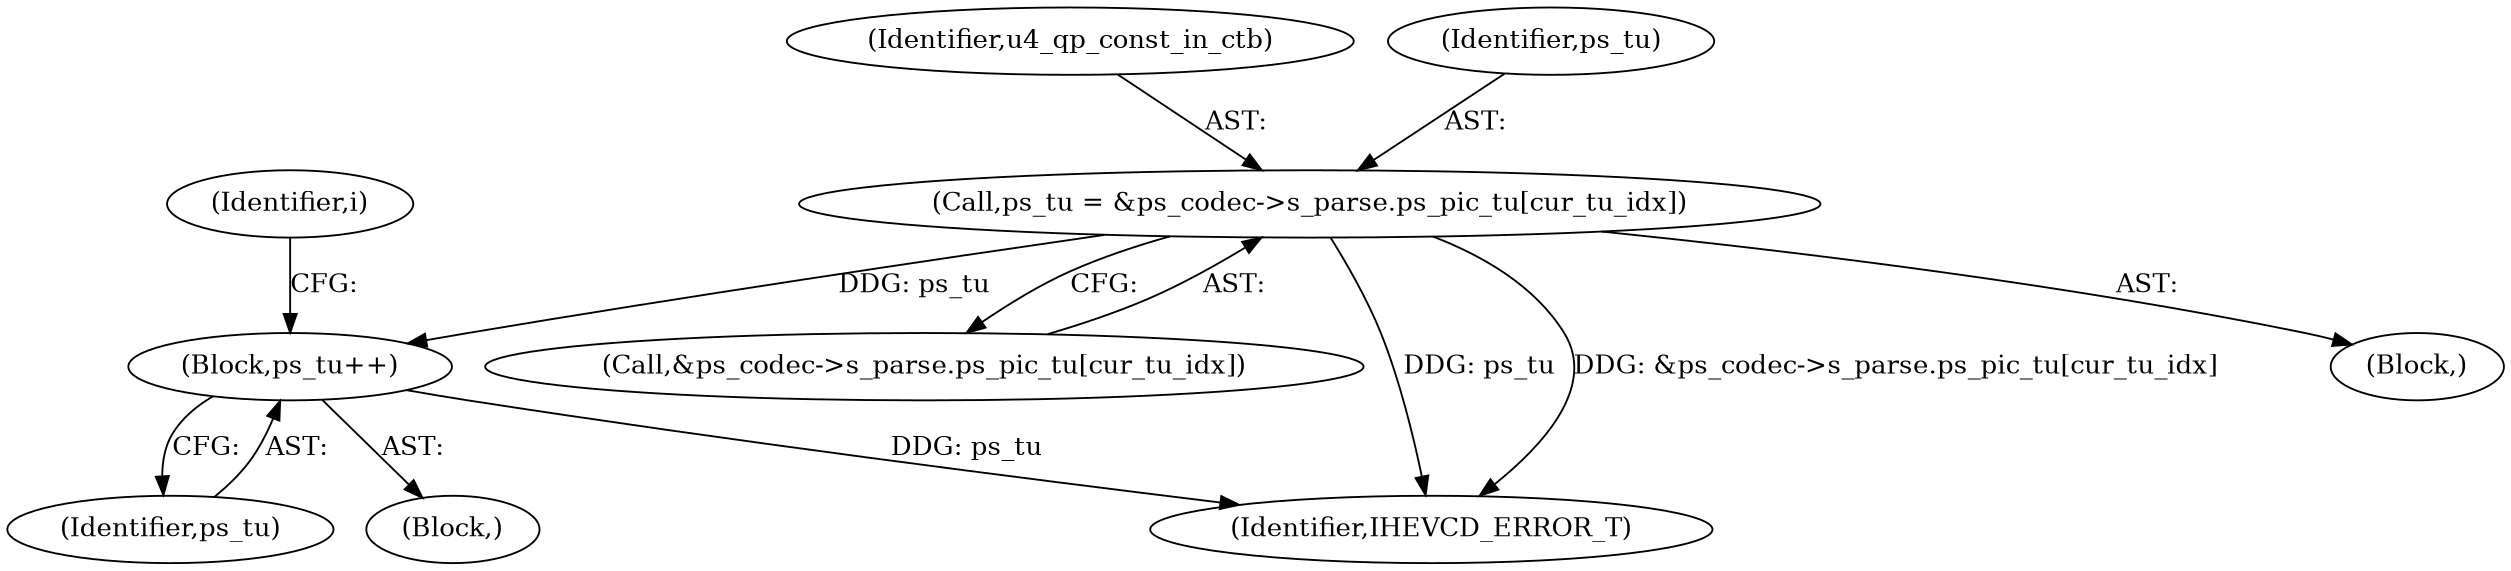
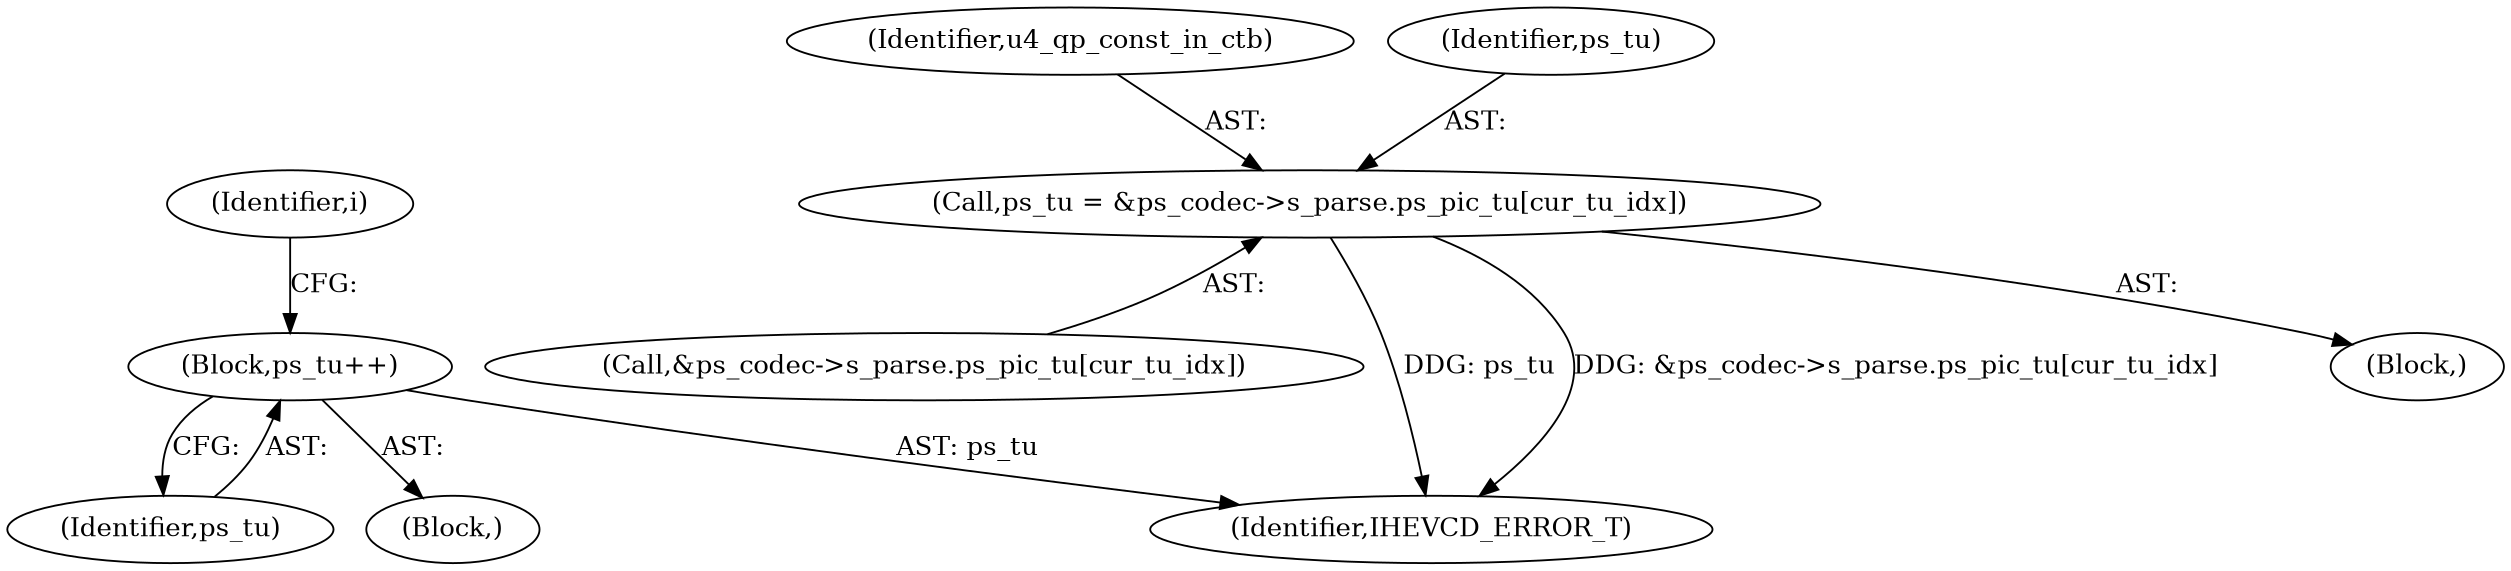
(1072, 271) -> none
(765, 285) -> none
(967, 448) -> (967, 448)
